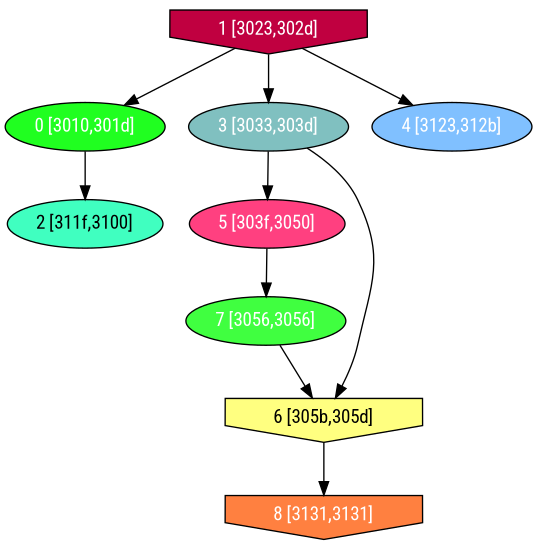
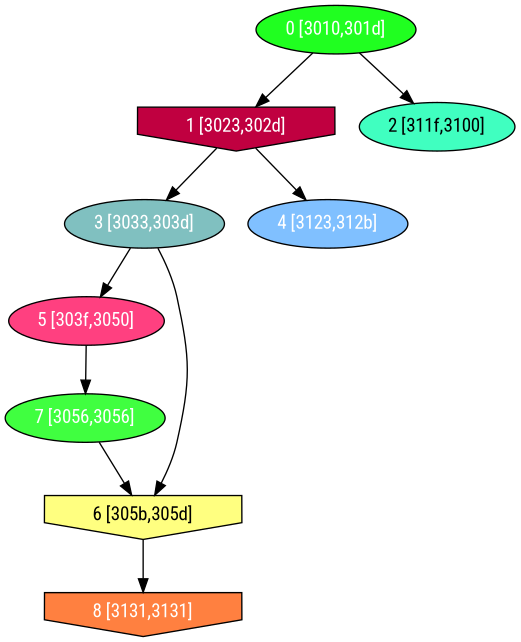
(186, 74) -> (289, 75)
